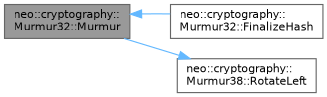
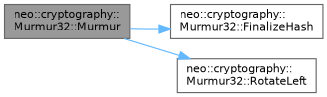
(156, 14) -> (144, 29)
(247, 76) -> (247, 76)
